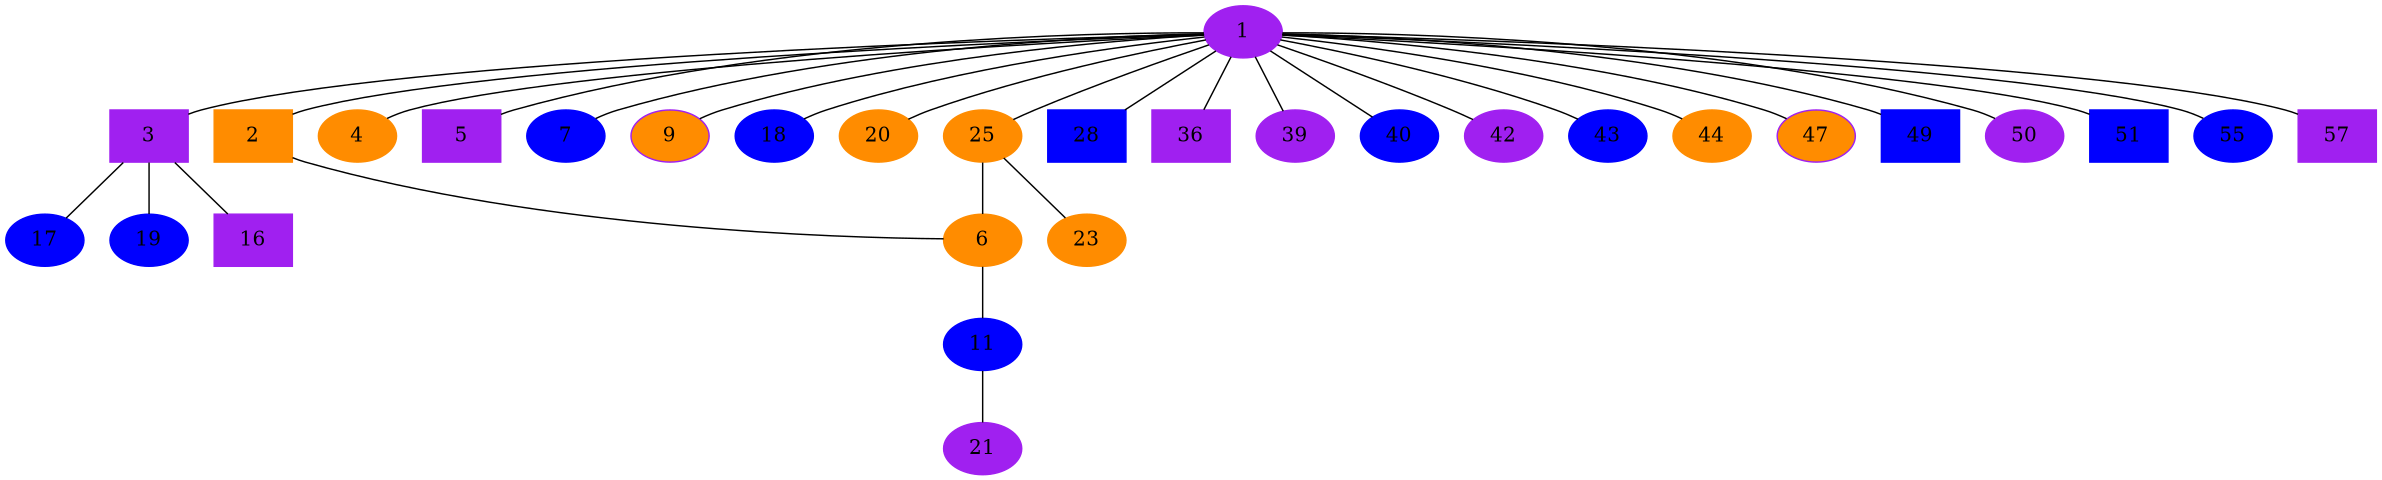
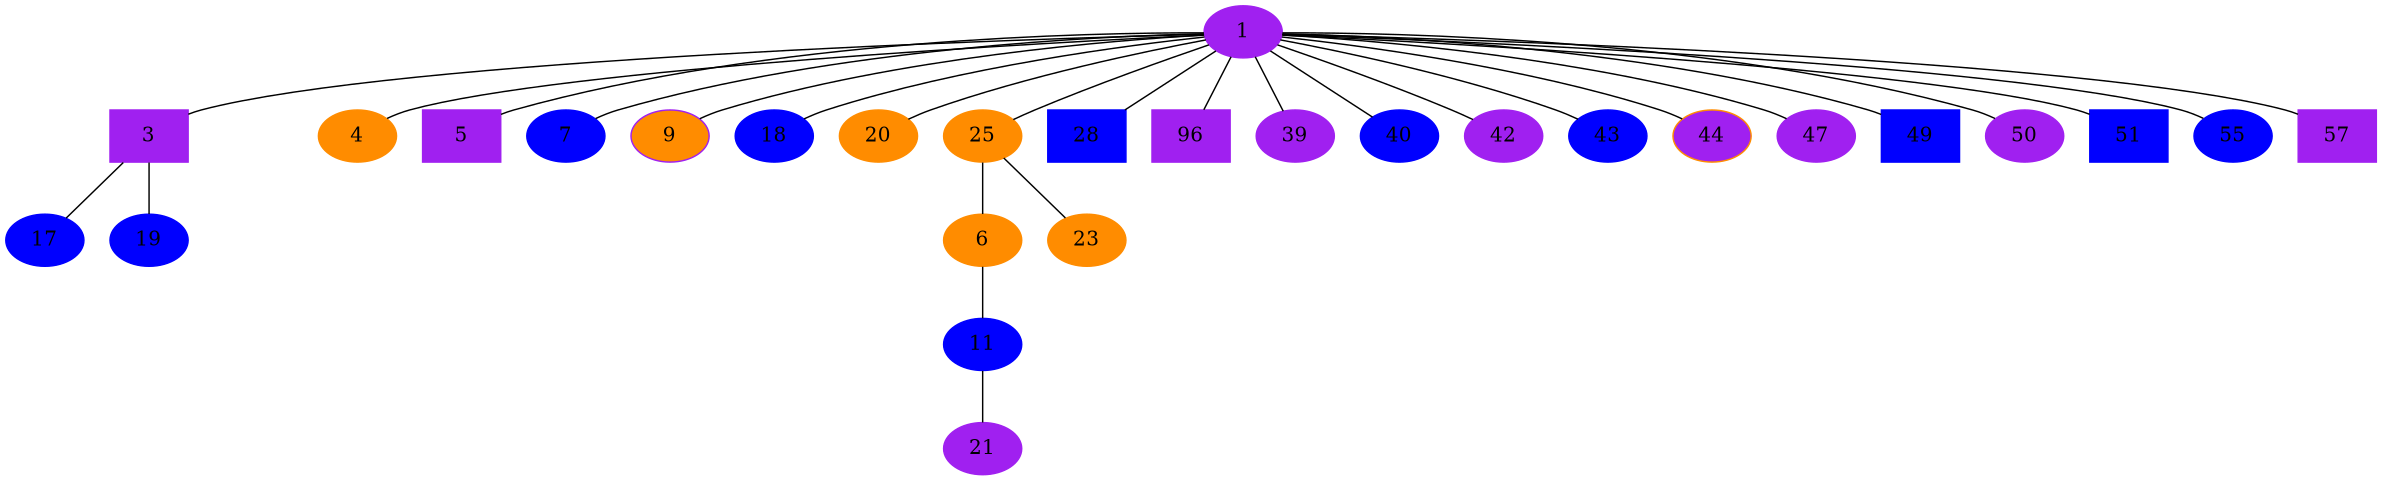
(253, 136) -> none
(1191, 136) -> (1191, 136)
(1712, 136) -> (1712, 136)
(1816, 136) -> (1816, 136)
(253, 240) -> none
